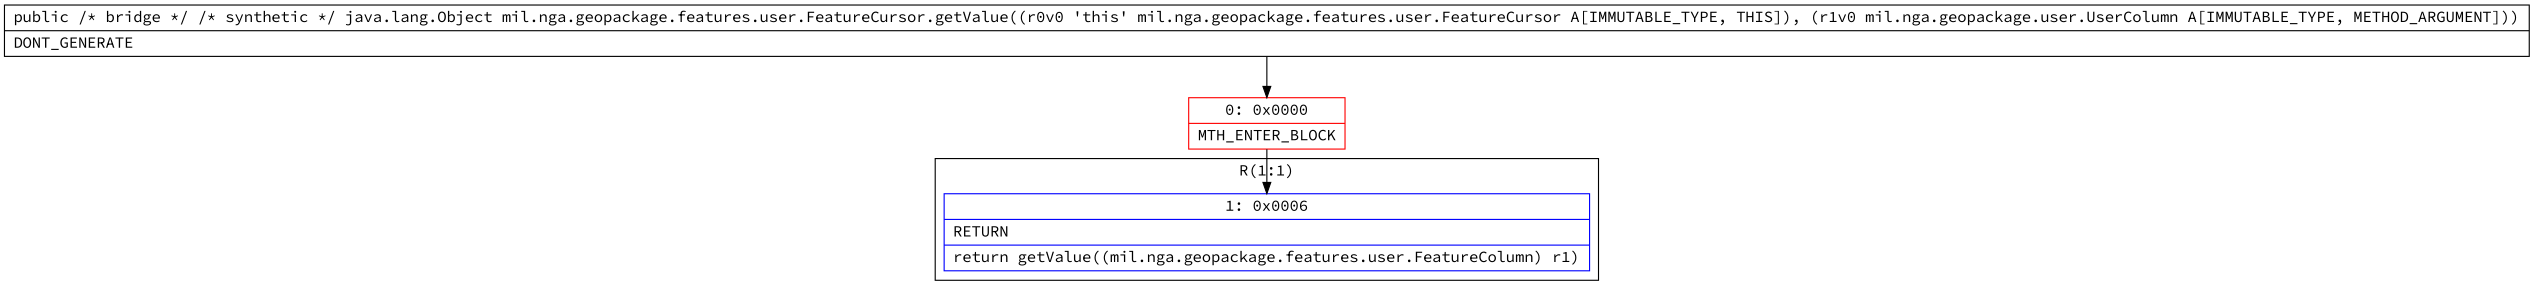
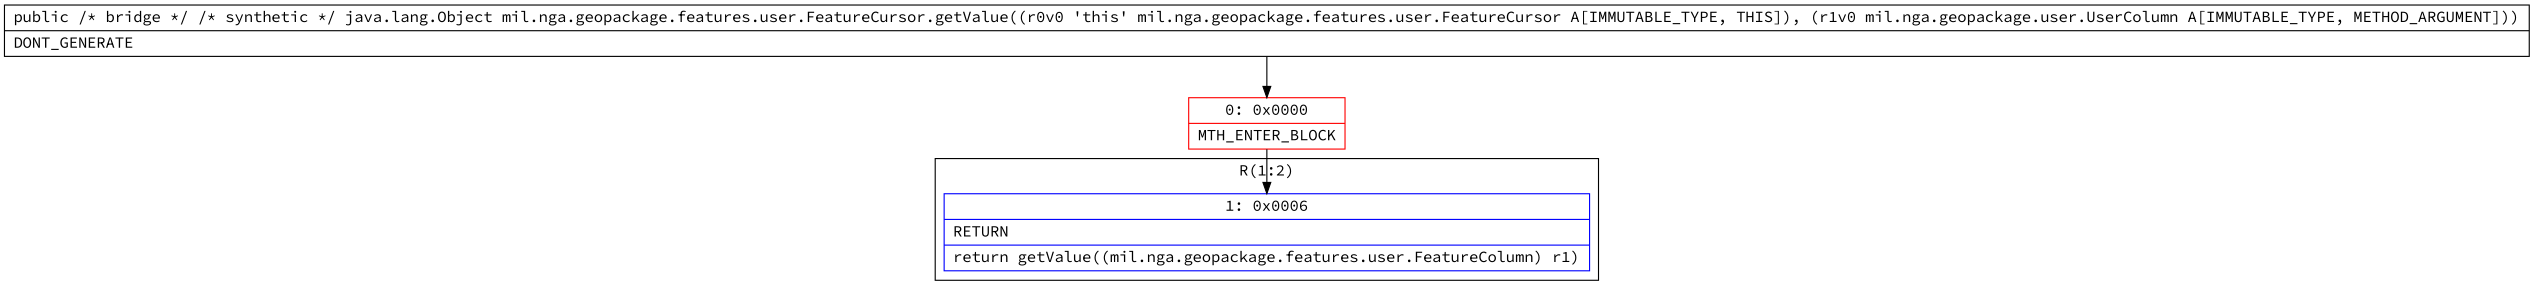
(1267, 171) -> (1267, 171)
